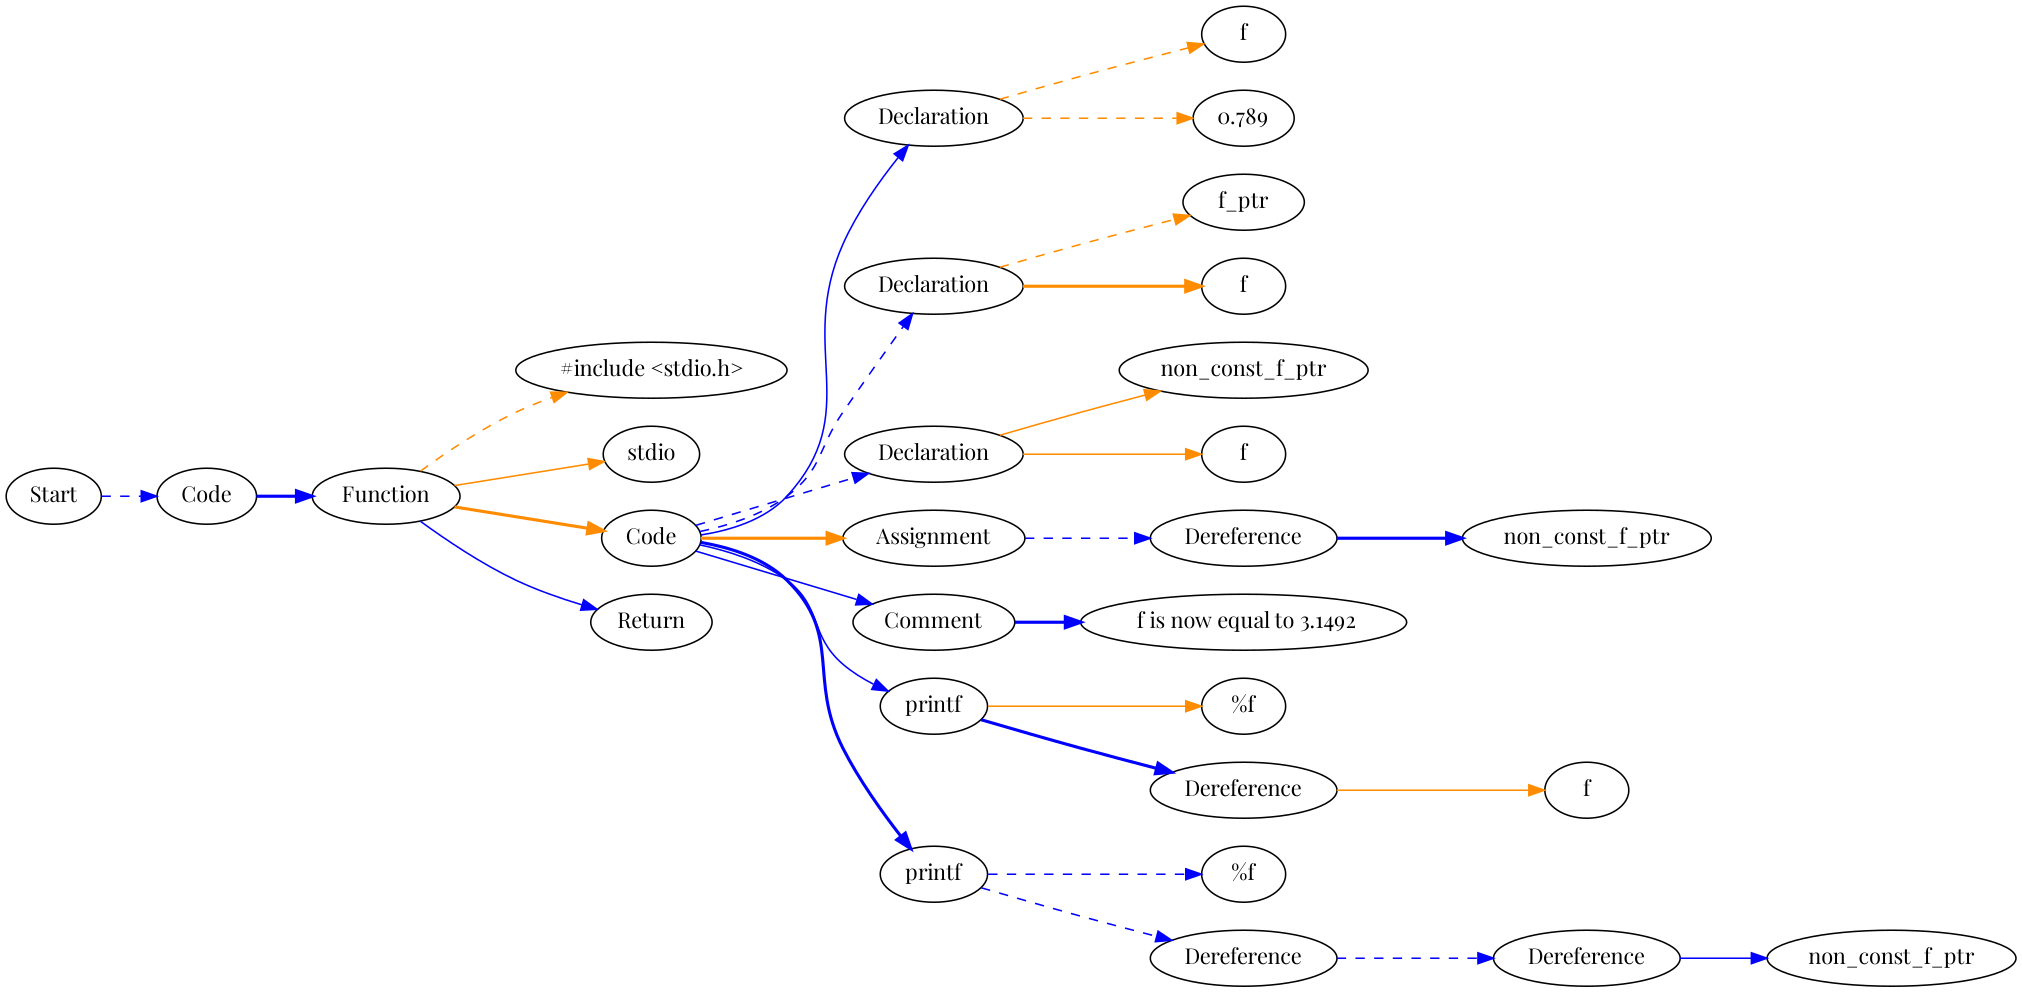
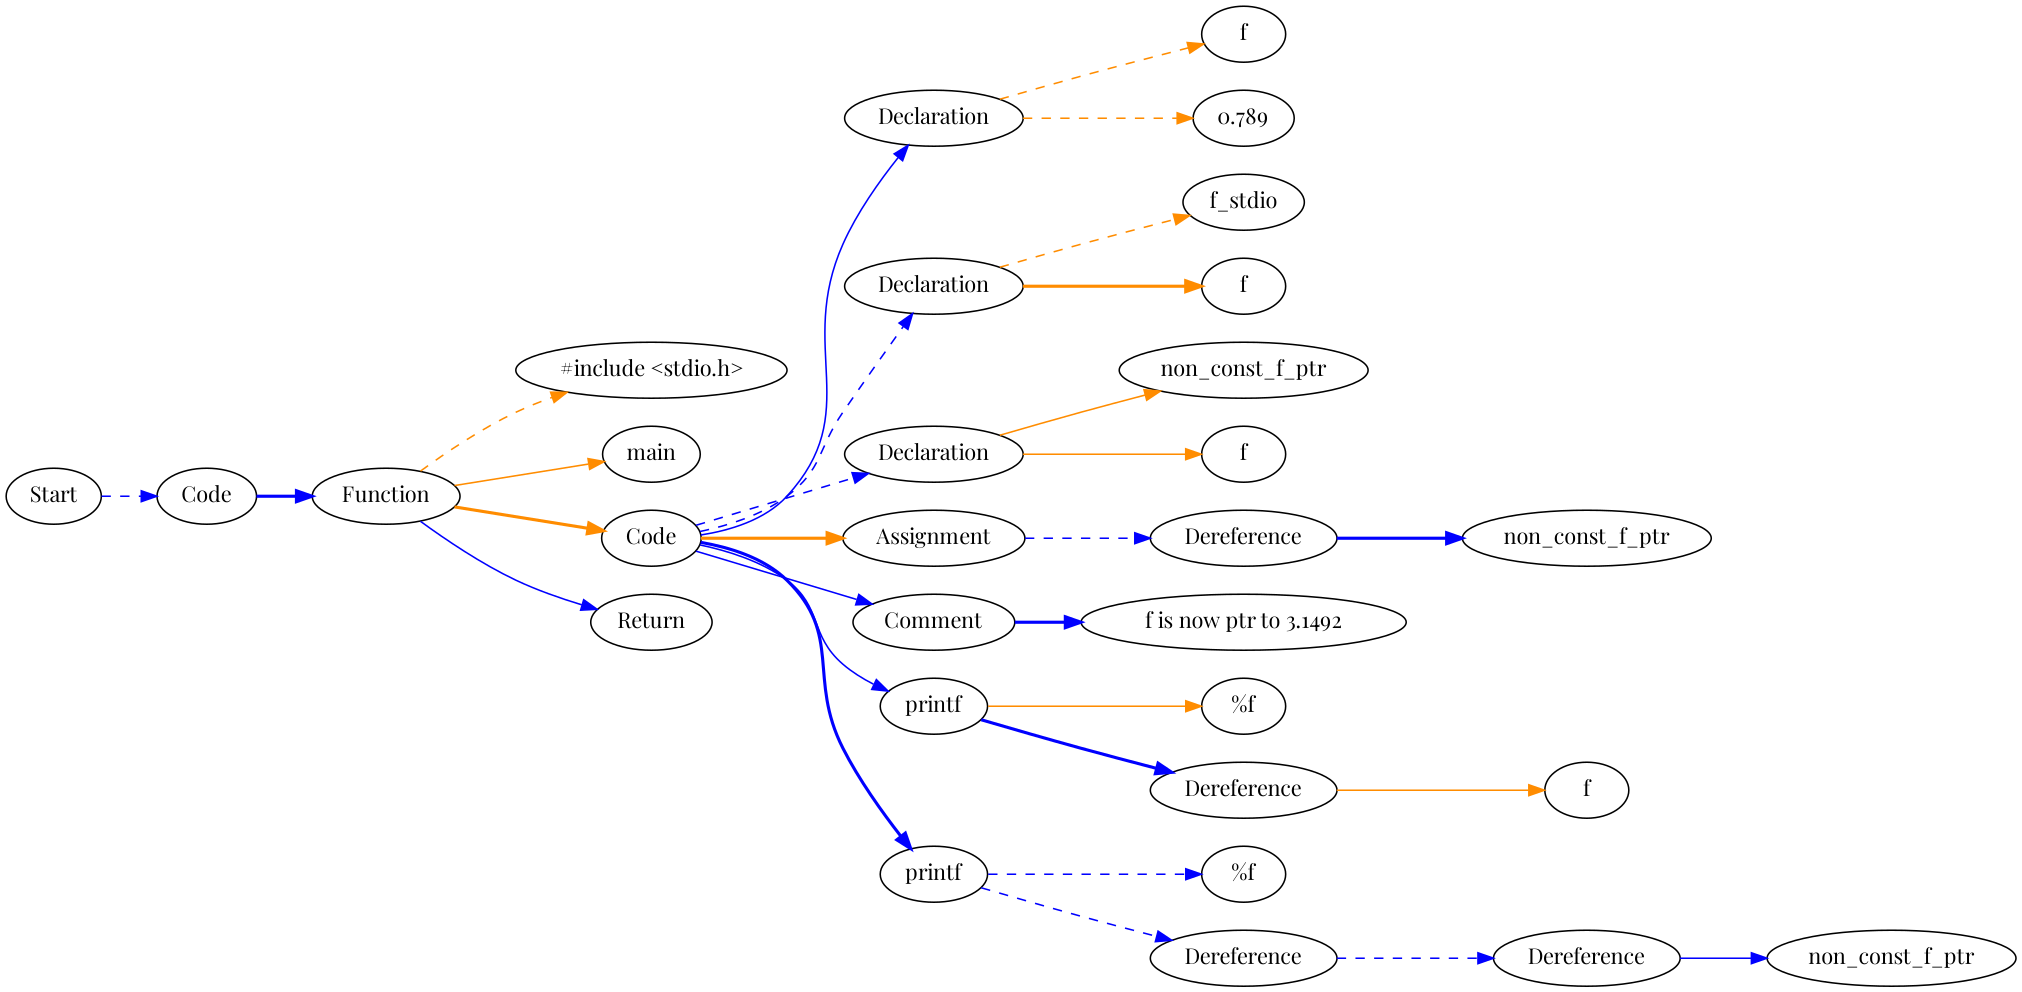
(1244, 202) -> (1244, 202)
(651, 454) -> (651, 454)
(1244, 622) -> (1244, 622)
